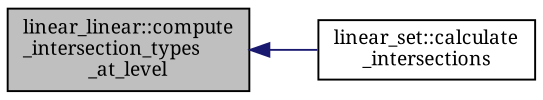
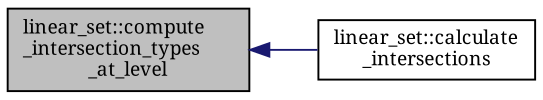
(129, 50) -> (129, 50)
